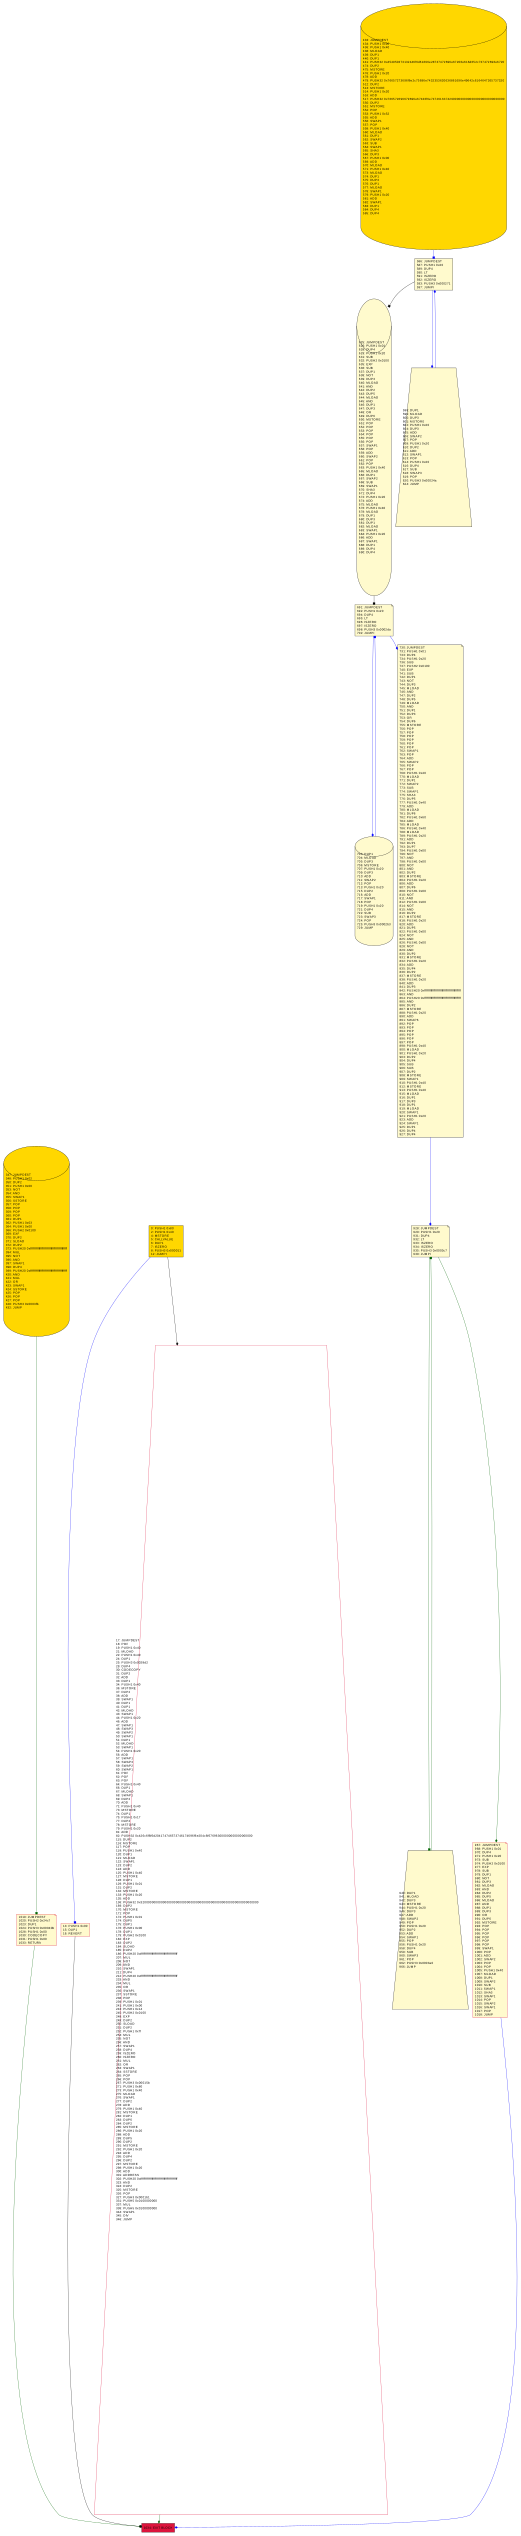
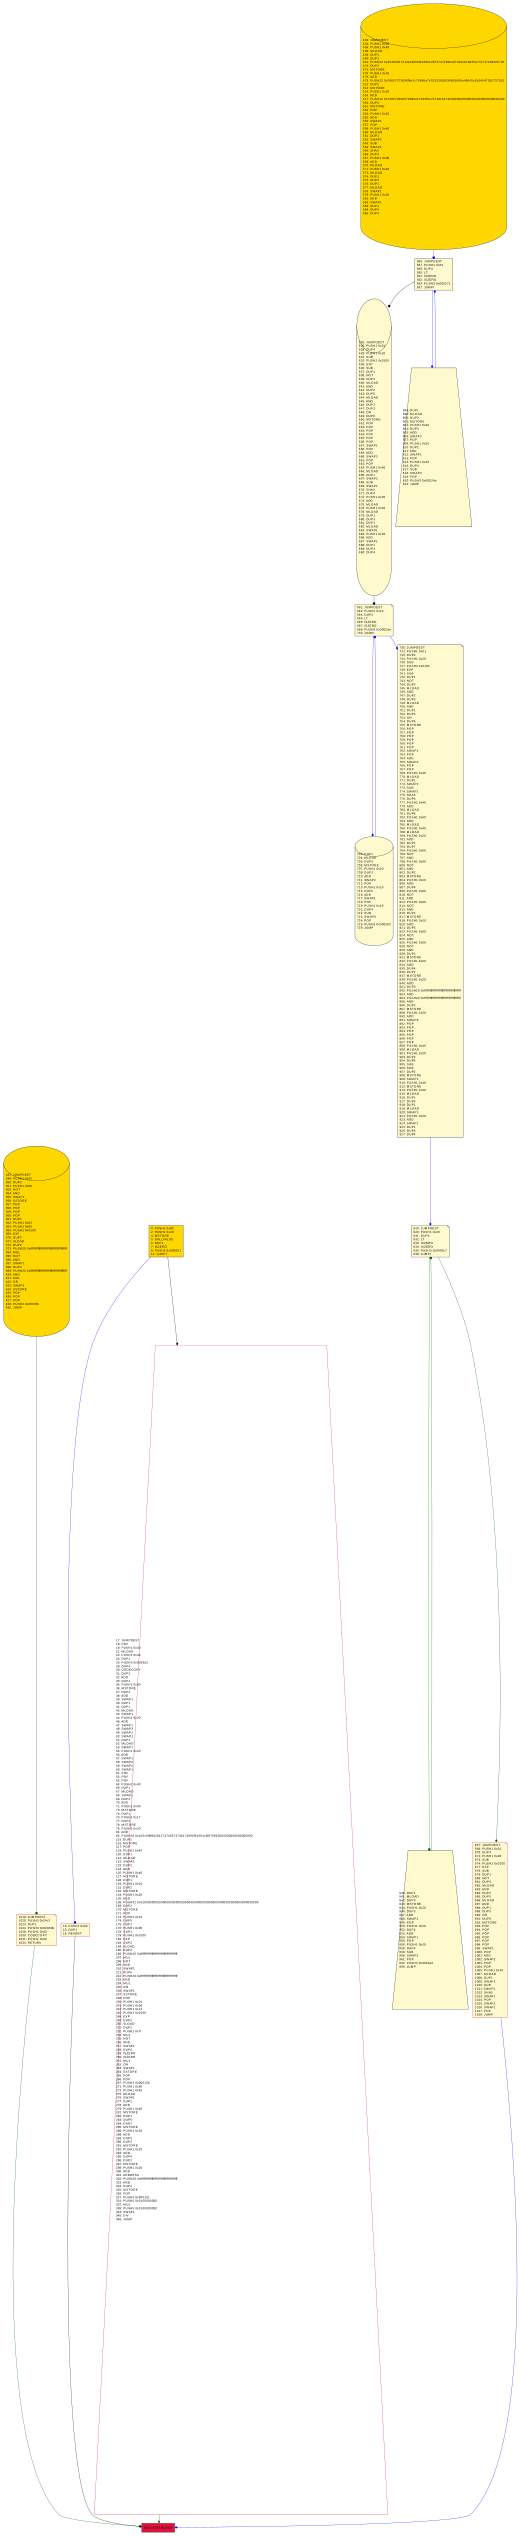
(68, 2251) -> (68, 2251)
